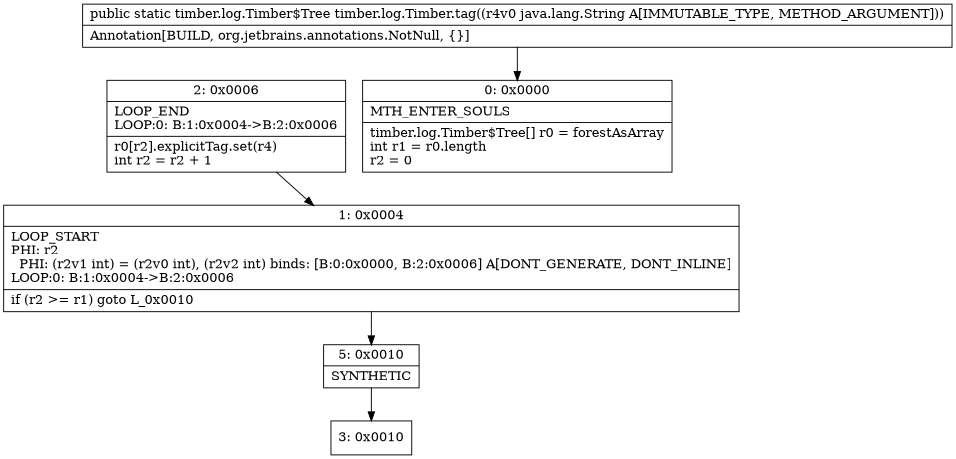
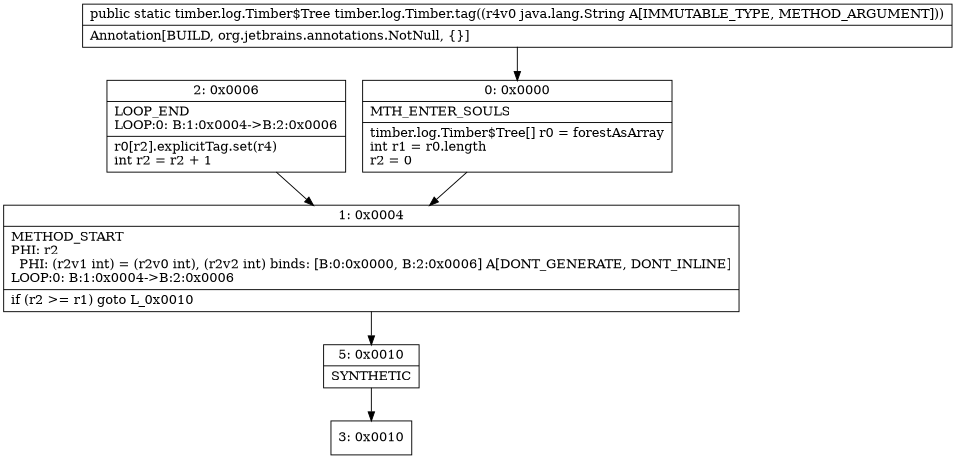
none -> (452, 186)
(55, 237) -> (67, 237)
